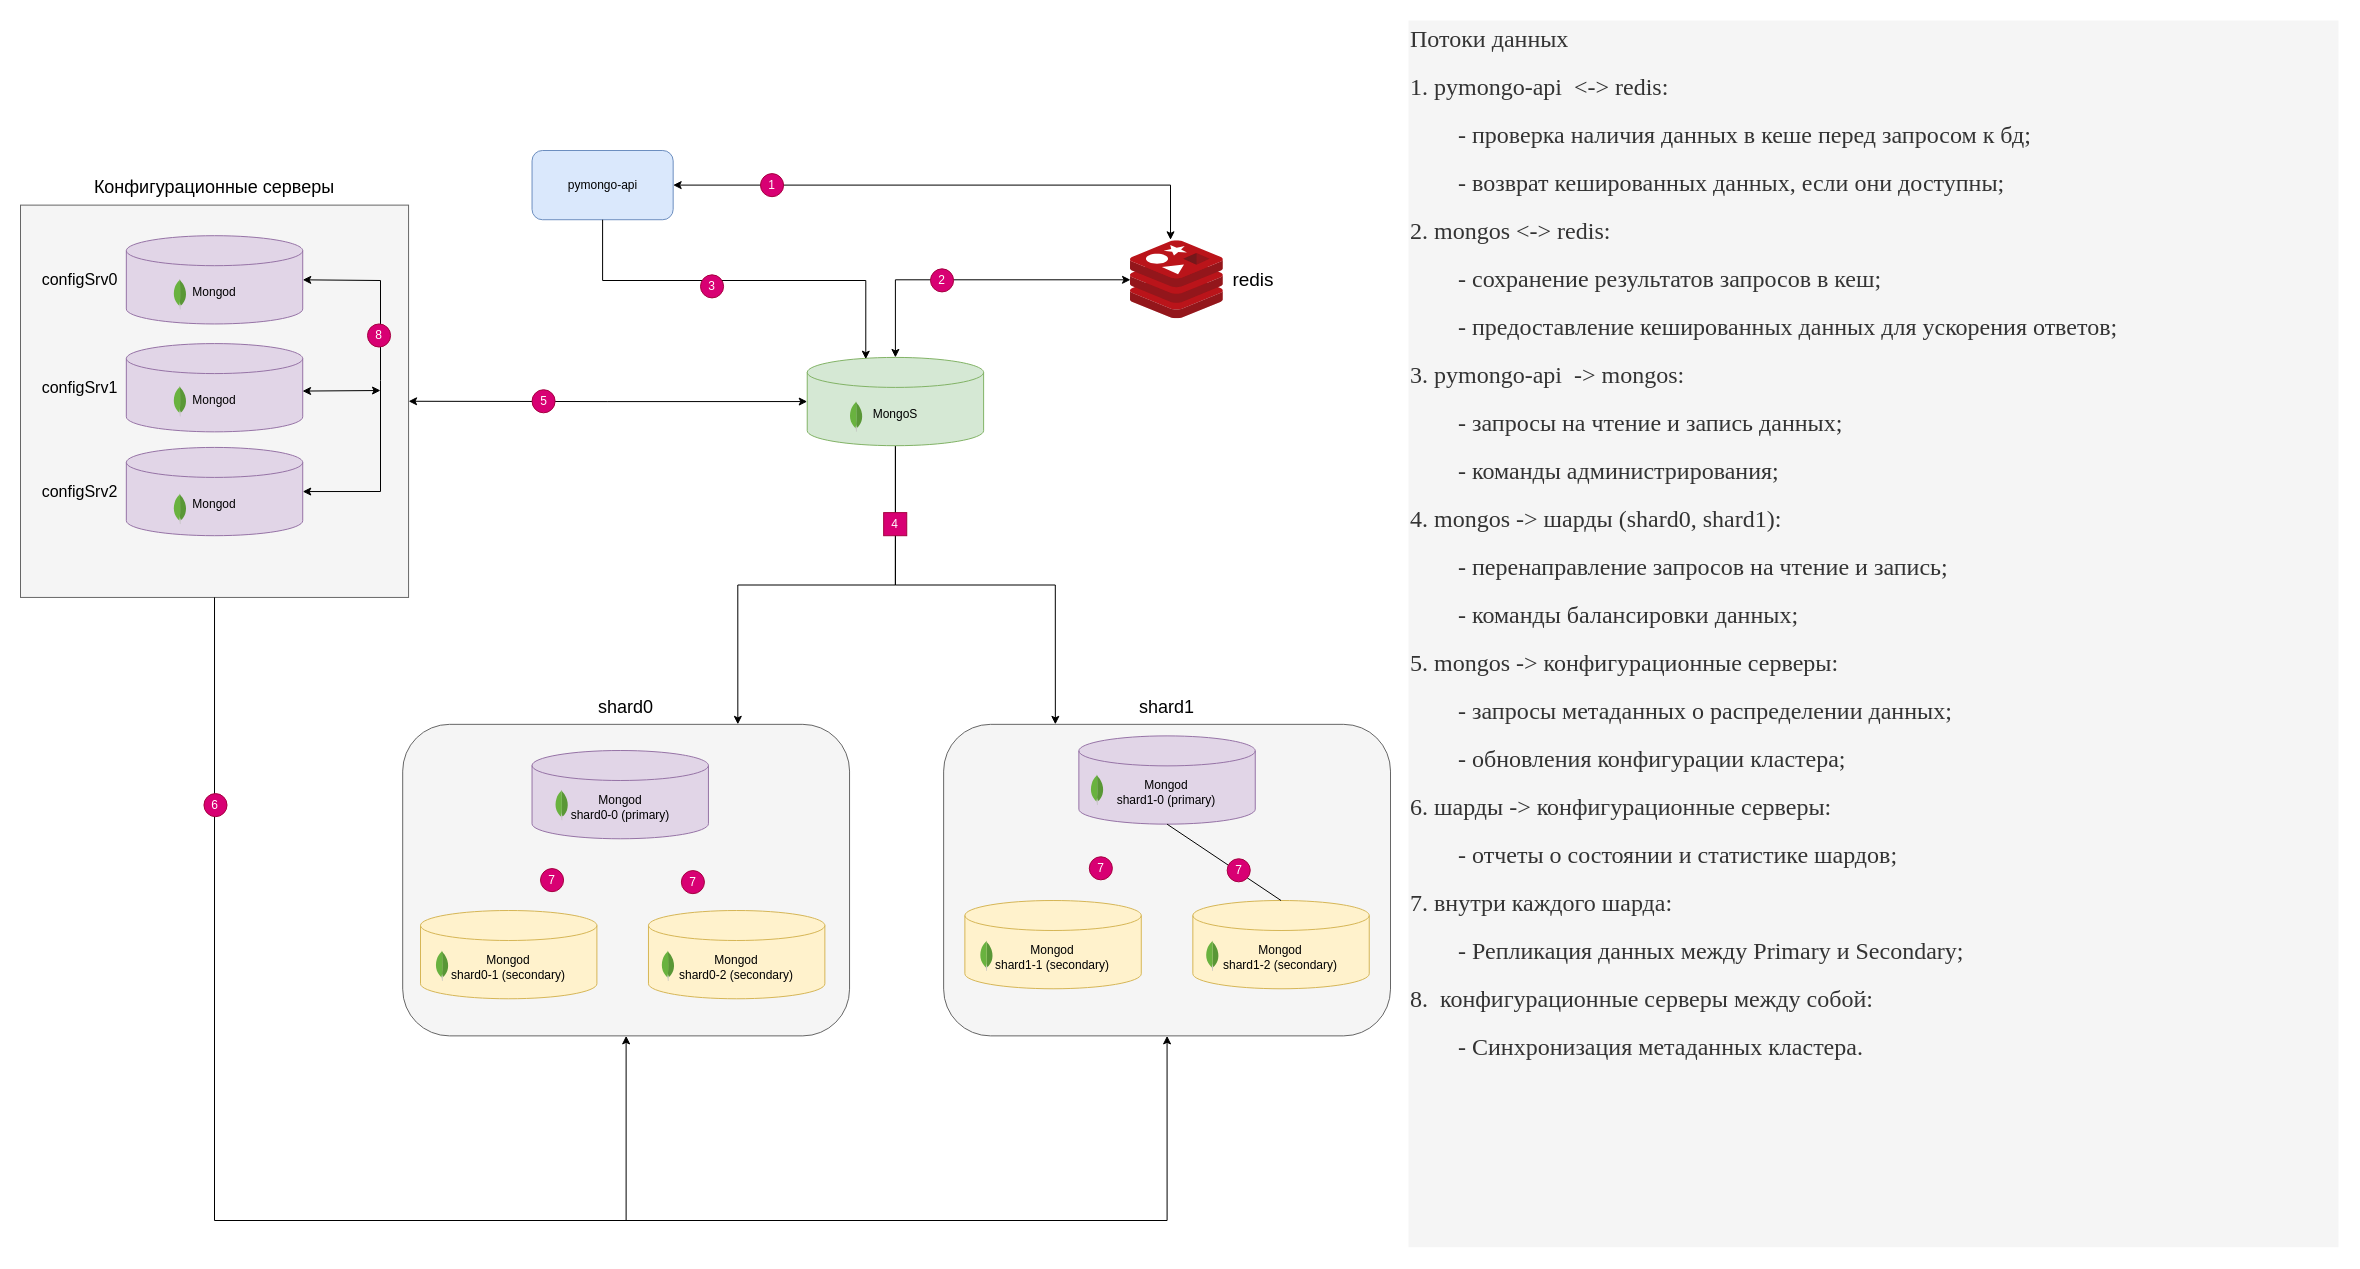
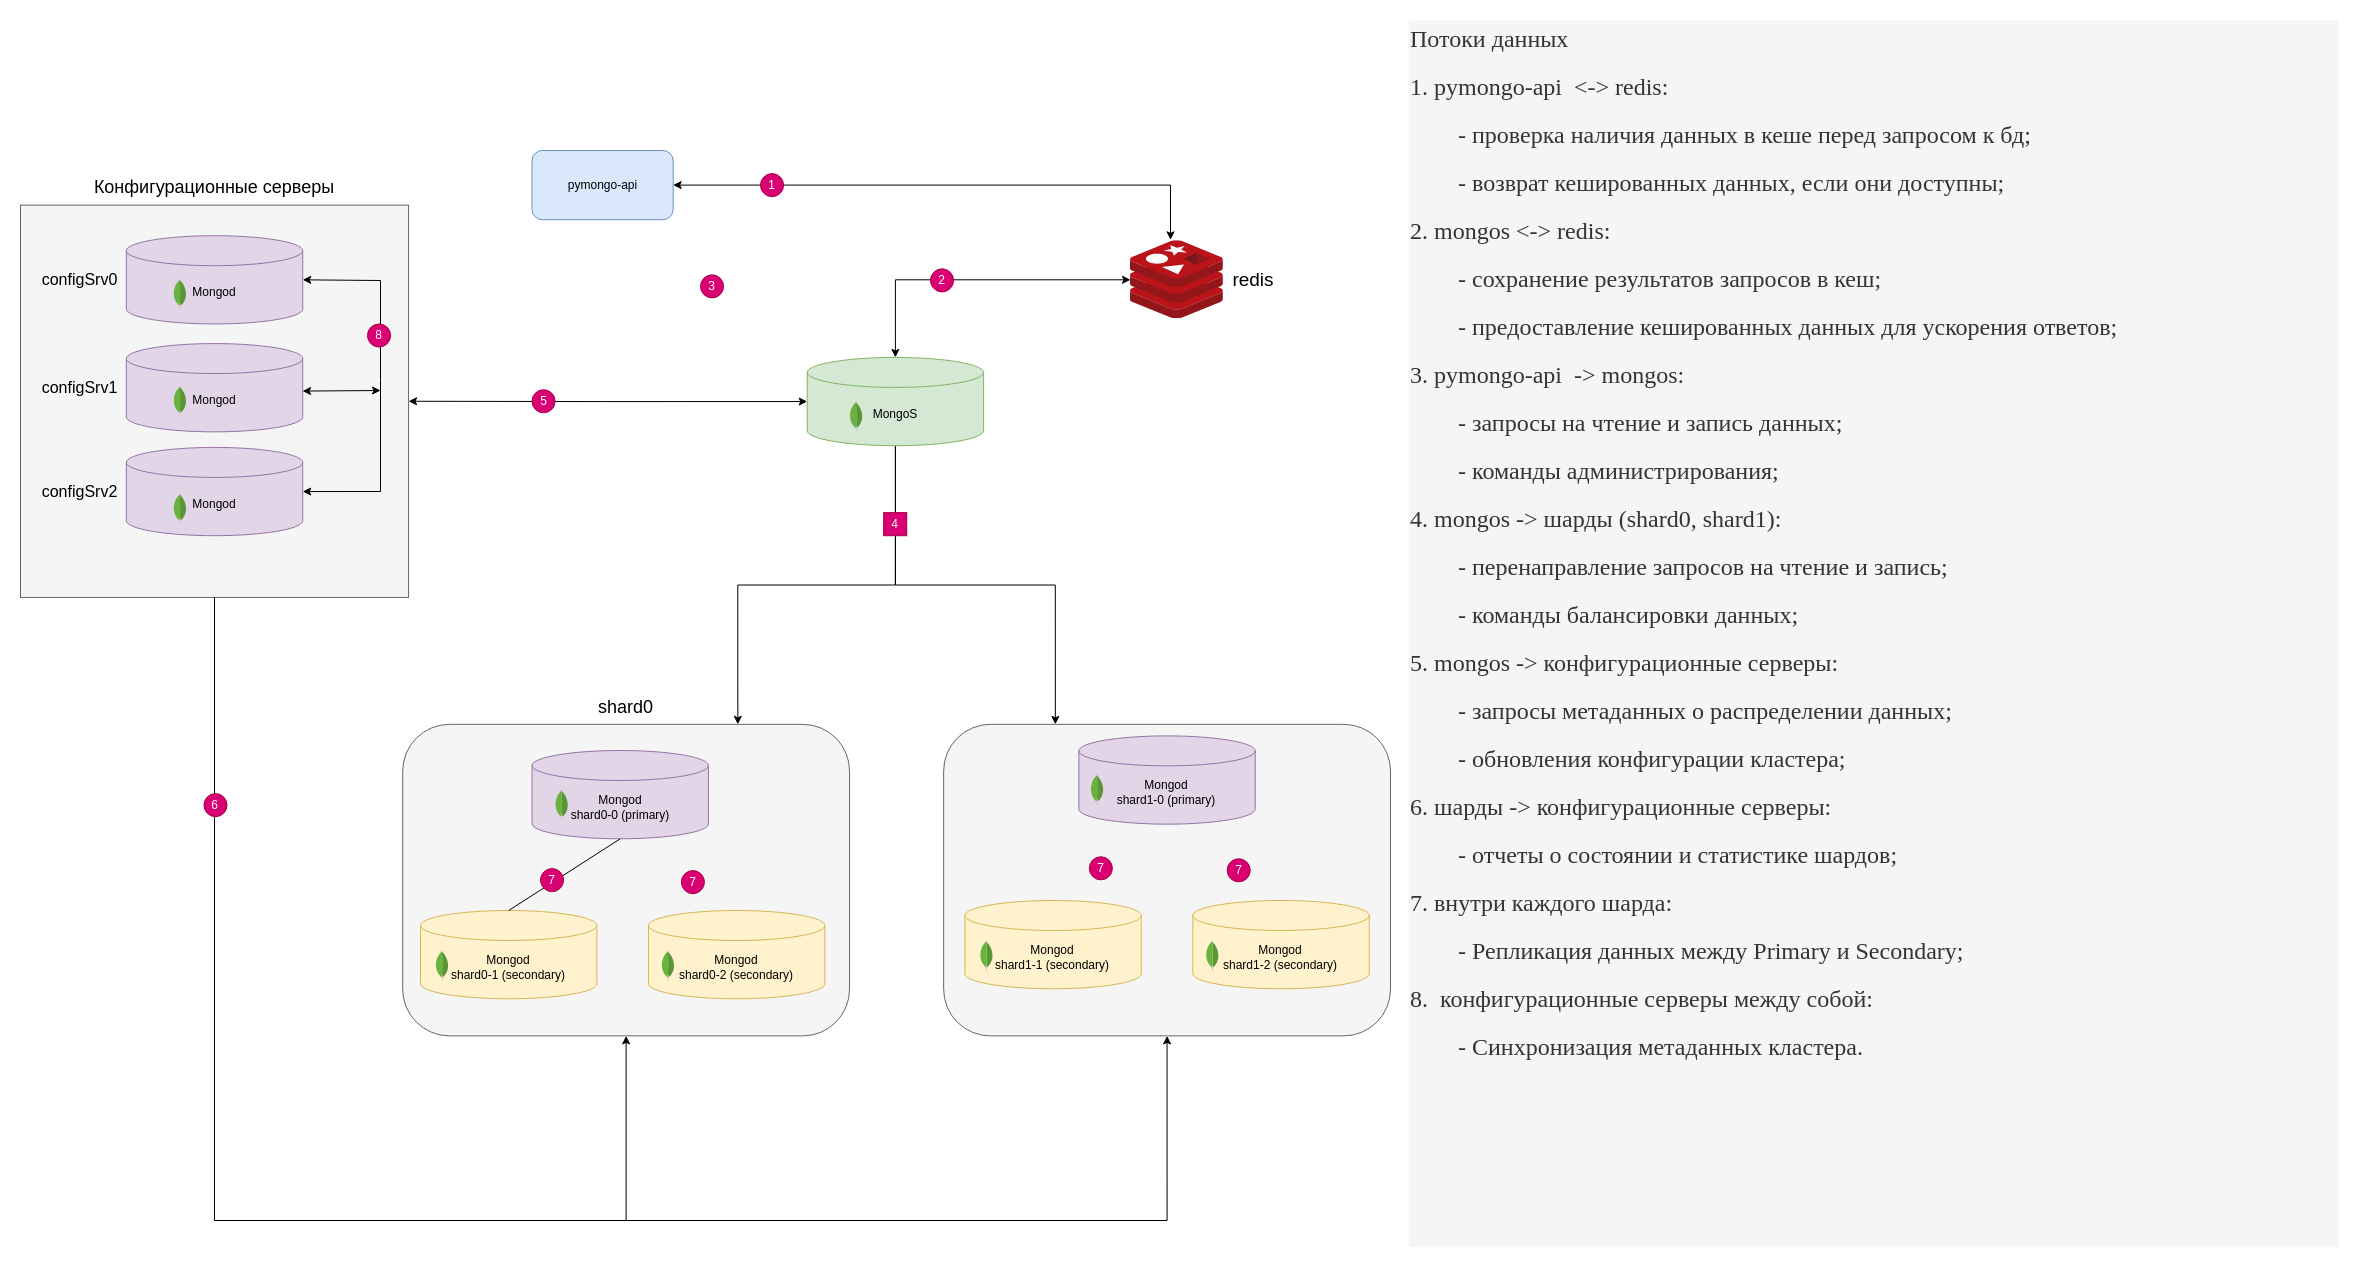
(829, 281) -> none
(1167, 707) -> none
(1198, 845) -> none
none -> (591, 858)
